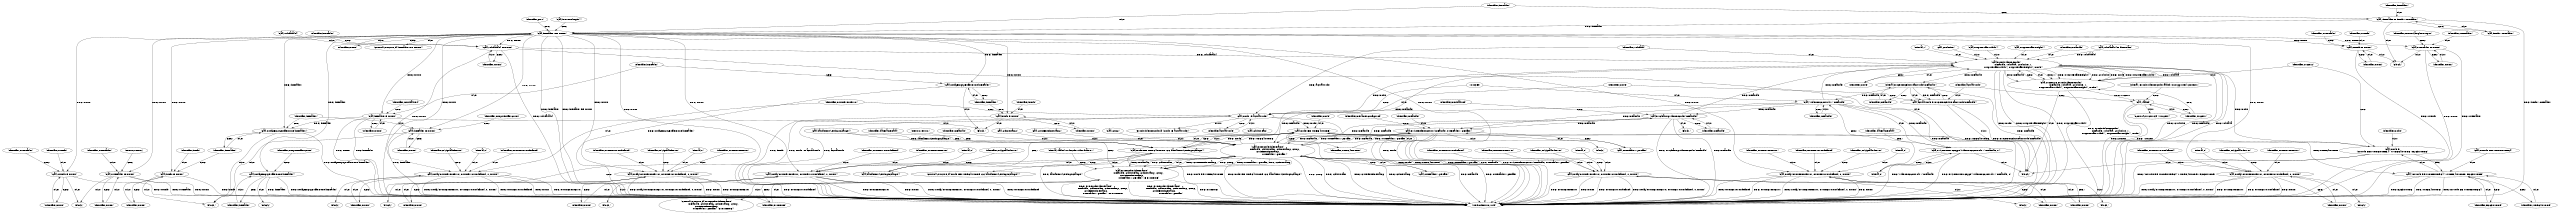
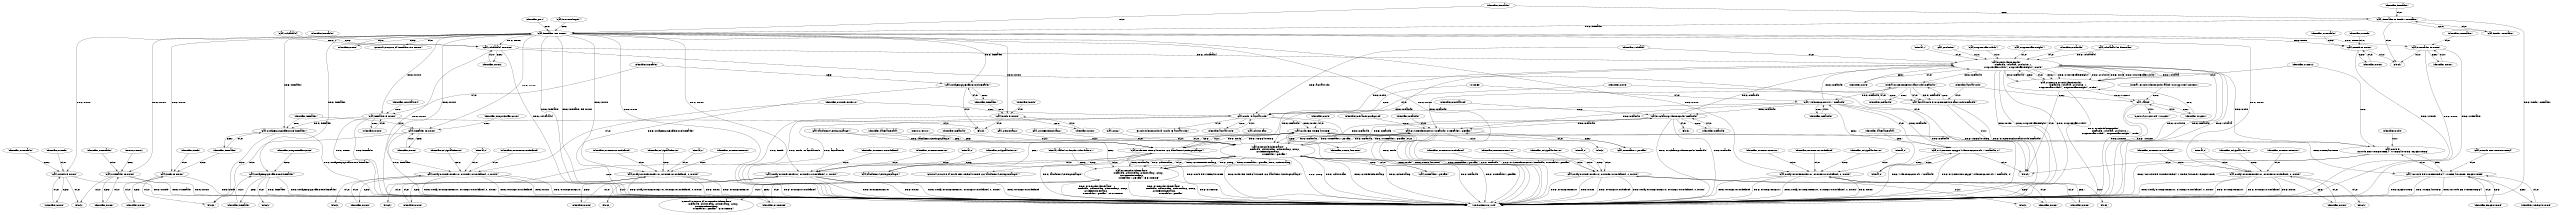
(2412, 34) -> none
(332, 41) -> (332, 41)
(1219, 123) -> (1219, 123)
(1975, 196) -> (1650, 92)
